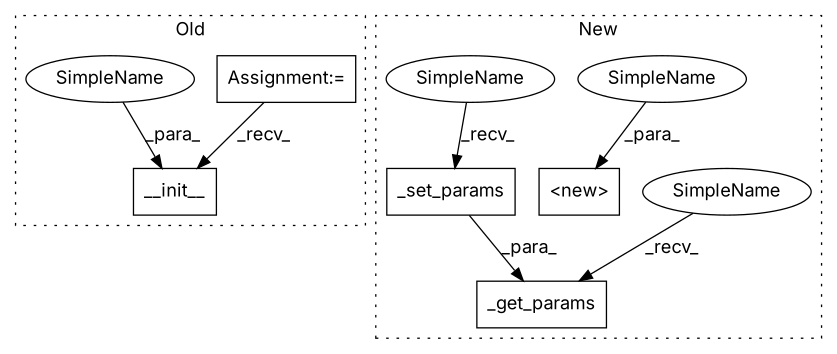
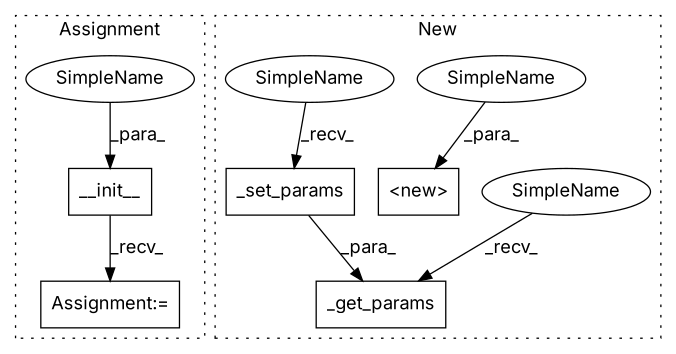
(190, 30) -> (110, 30)
(235, 131) -> (110, 242)
